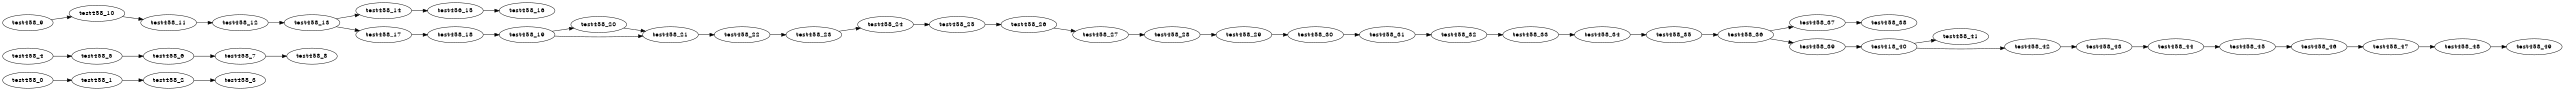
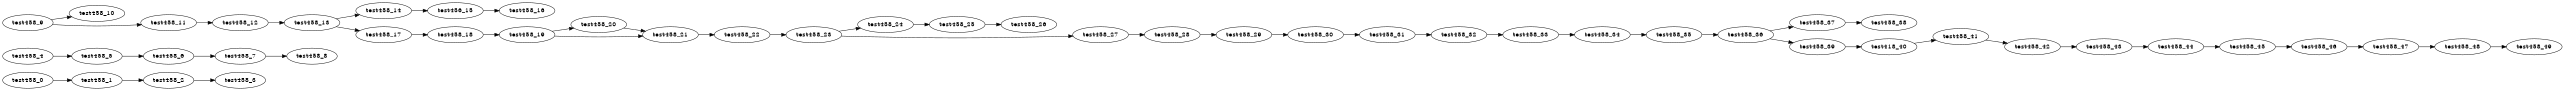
(131, 18) -> (95, 26)
(1062, 29) -> (955, 38)
(1959, 49) -> (1994, 41)
